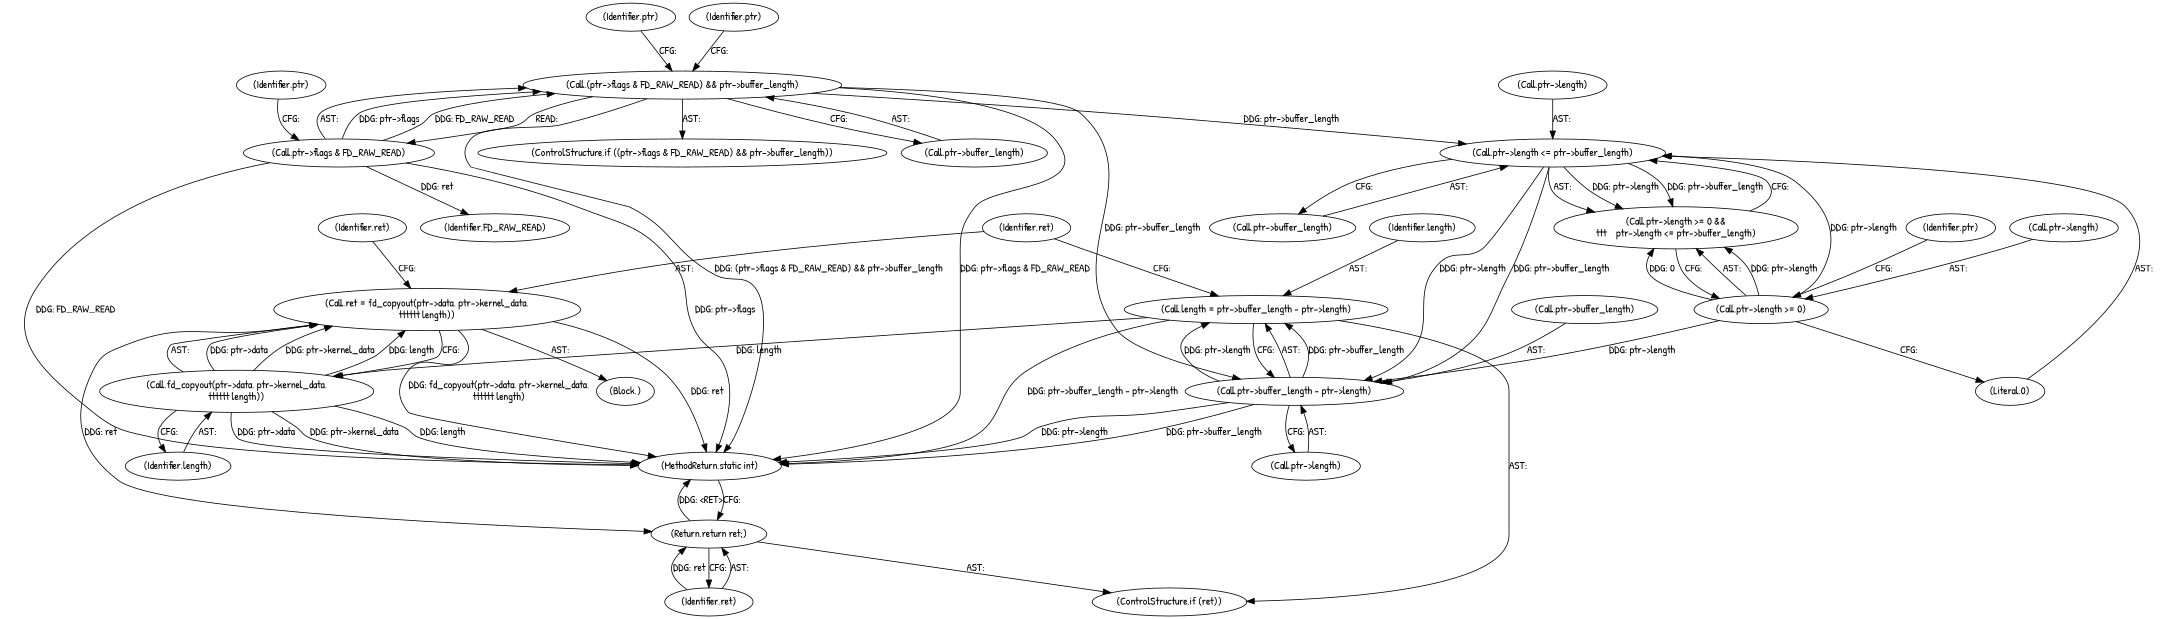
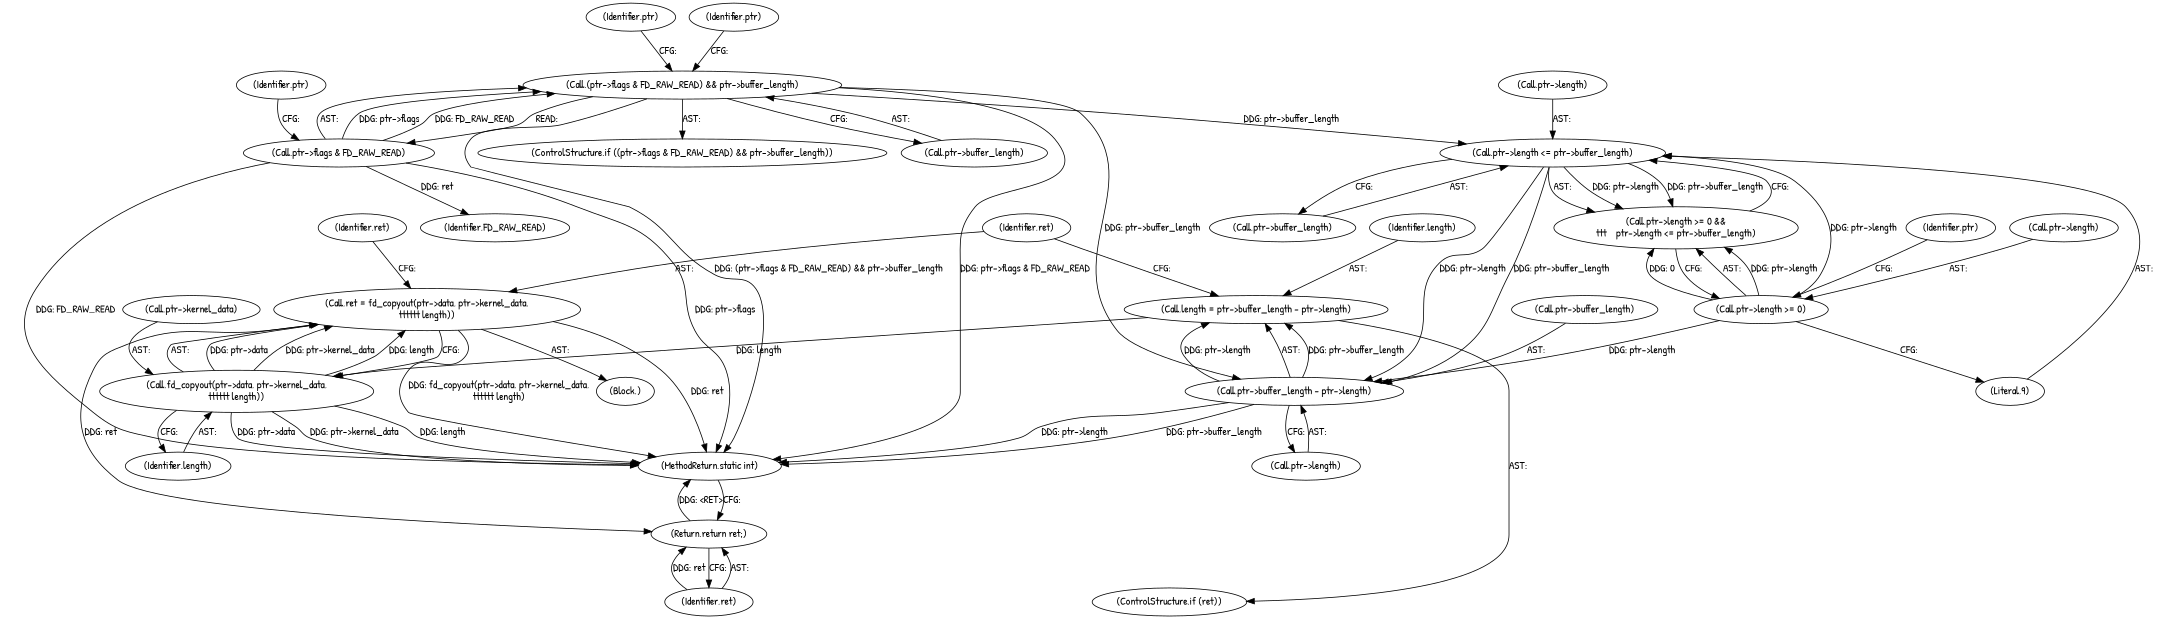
none -> (191, 310)
(1255, 350) -> none
(2010, 391) -> (2010, 391)
(992, 420) -> none
(930, 567) -> none
